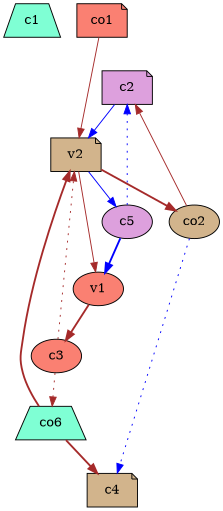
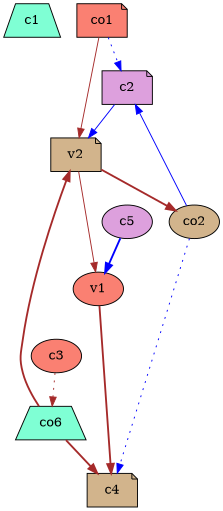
(127, 159) -> (113, 50)
(163, 159) -> (163, 159)
(99, 185) -> none
(66, 260) -> none
(80, 318) -> (105, 385)
